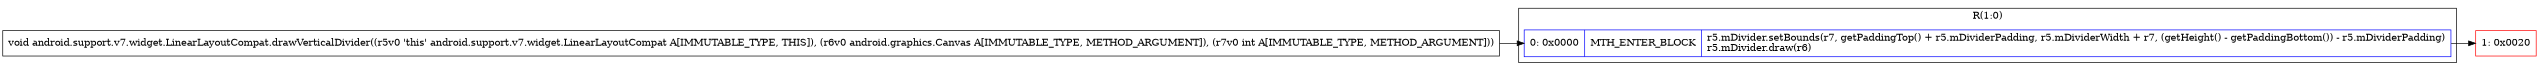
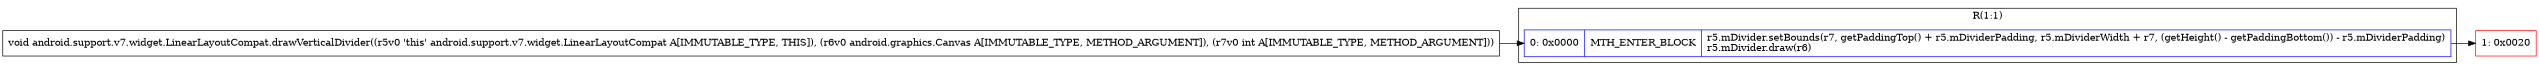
(1988, 16) -> (1988, 16)
